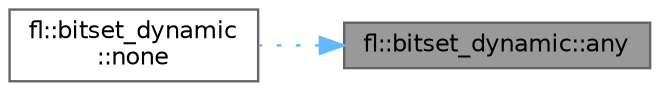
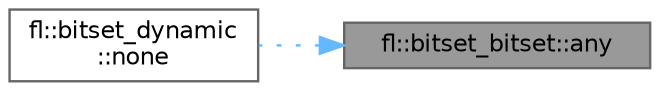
(497, 45) -> (497, 45)
